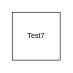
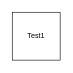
(36, 36) -> (36, 36)
